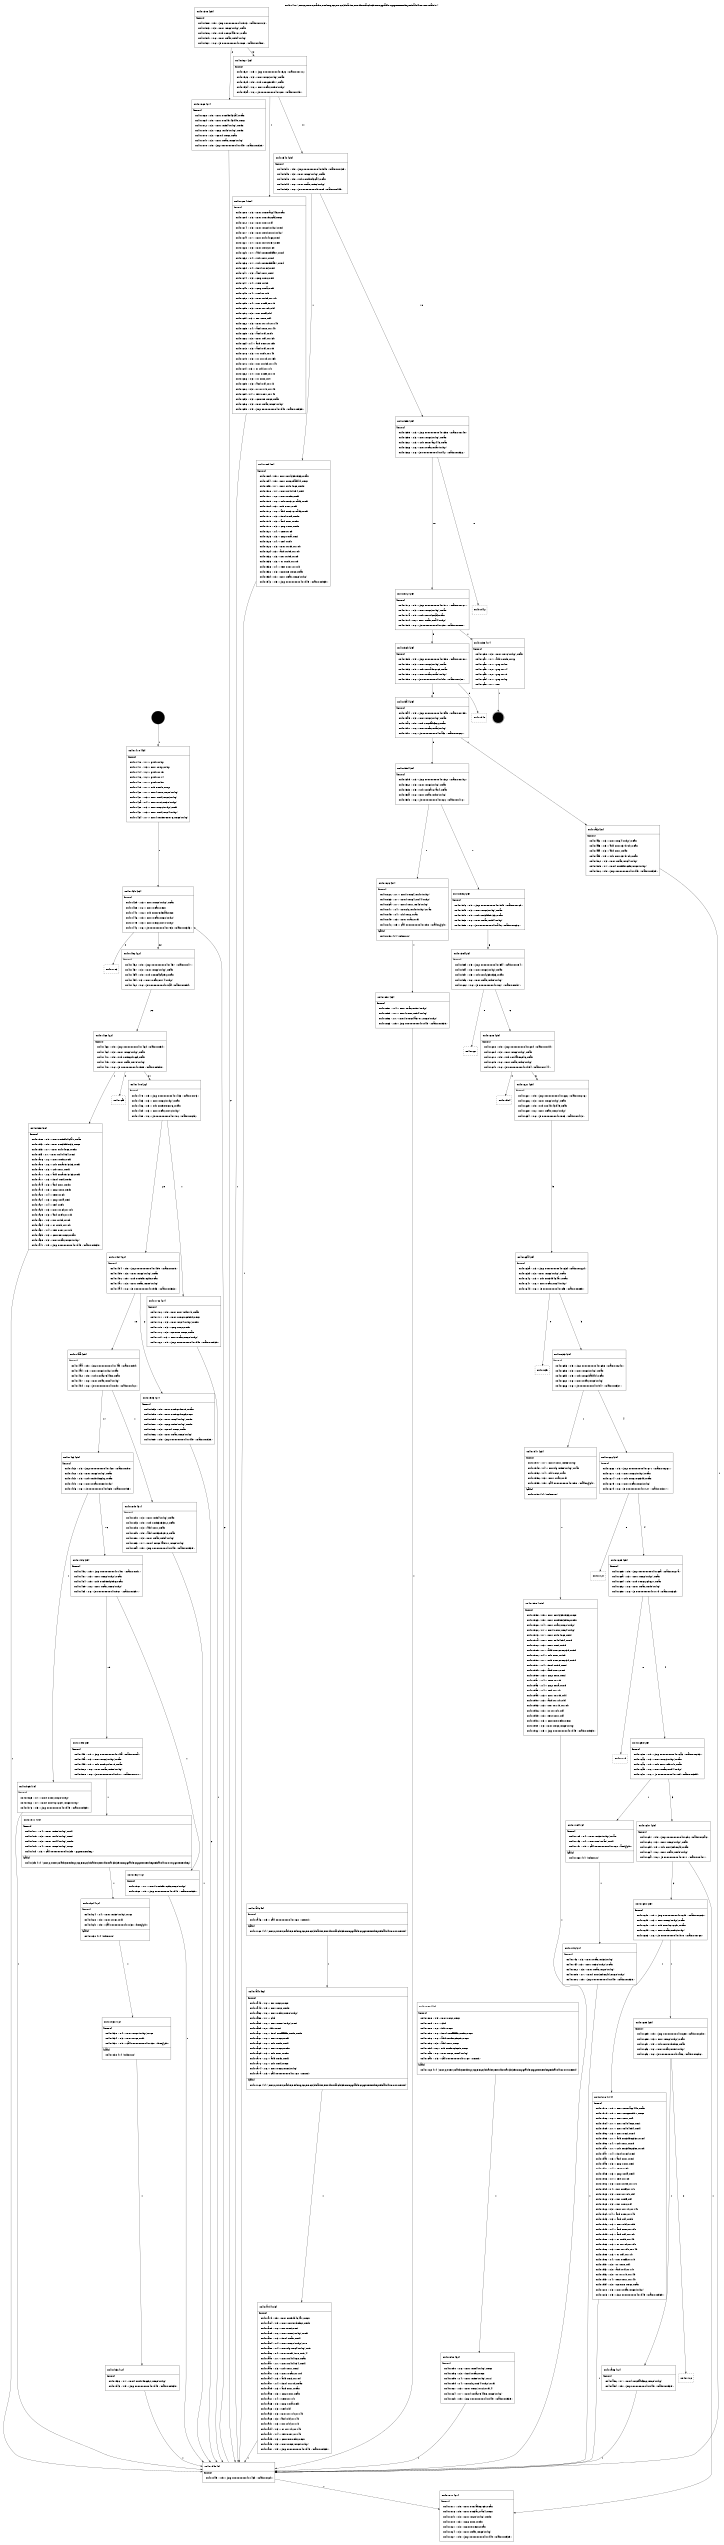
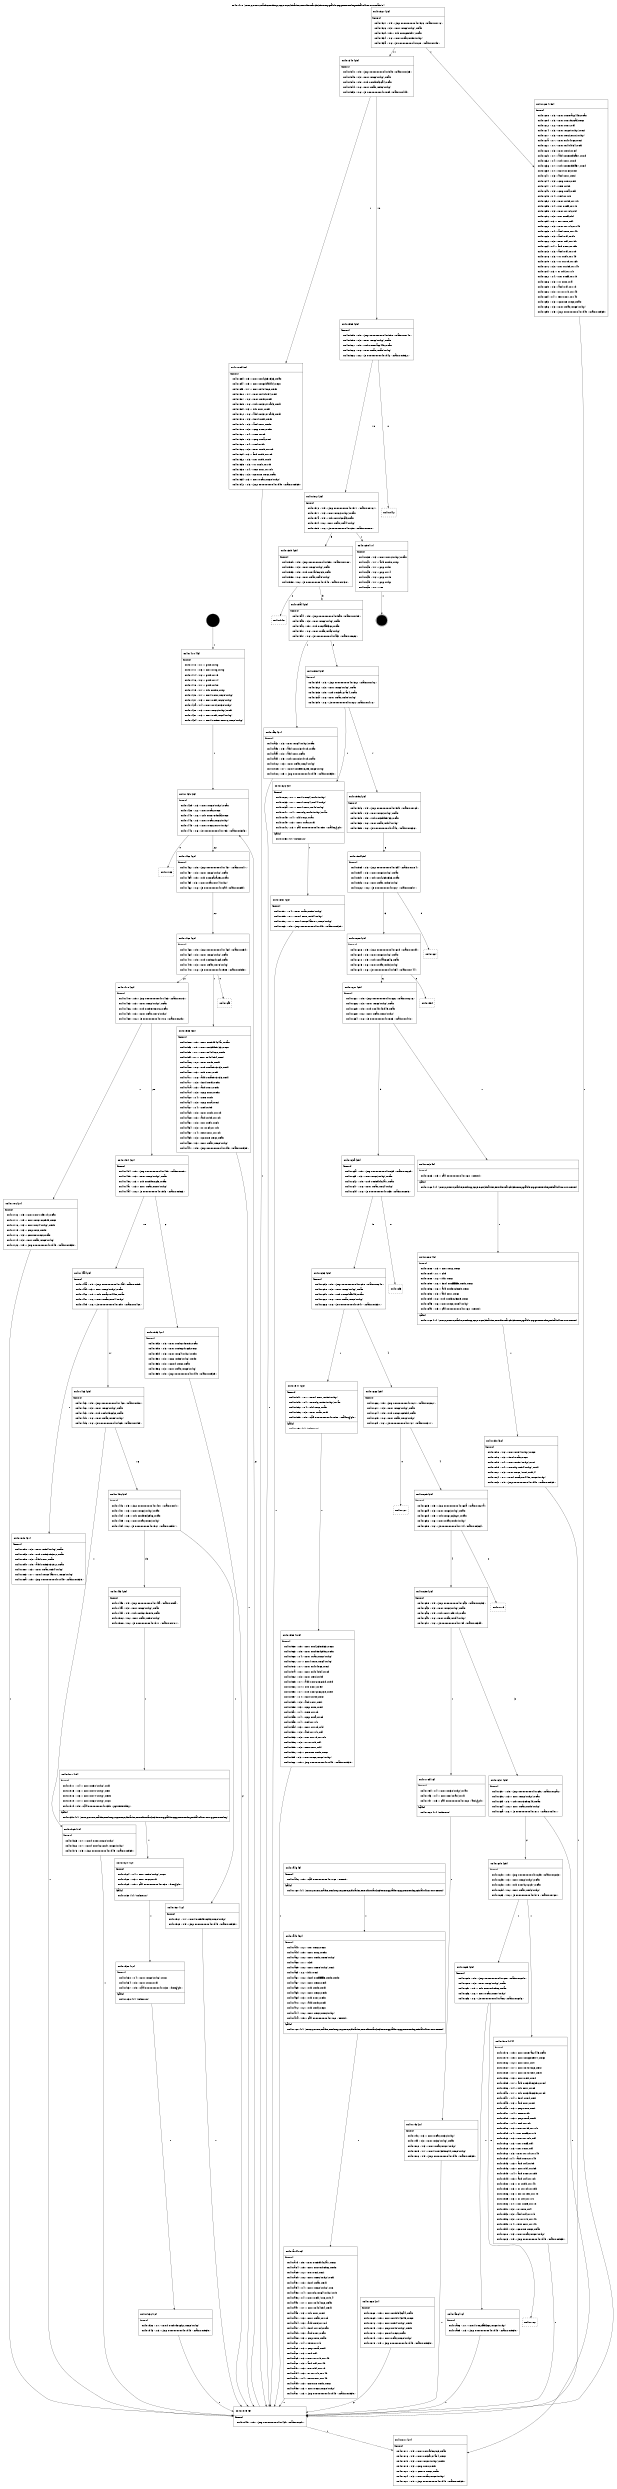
(232, 27) -> none
none -> (498, 1176)
